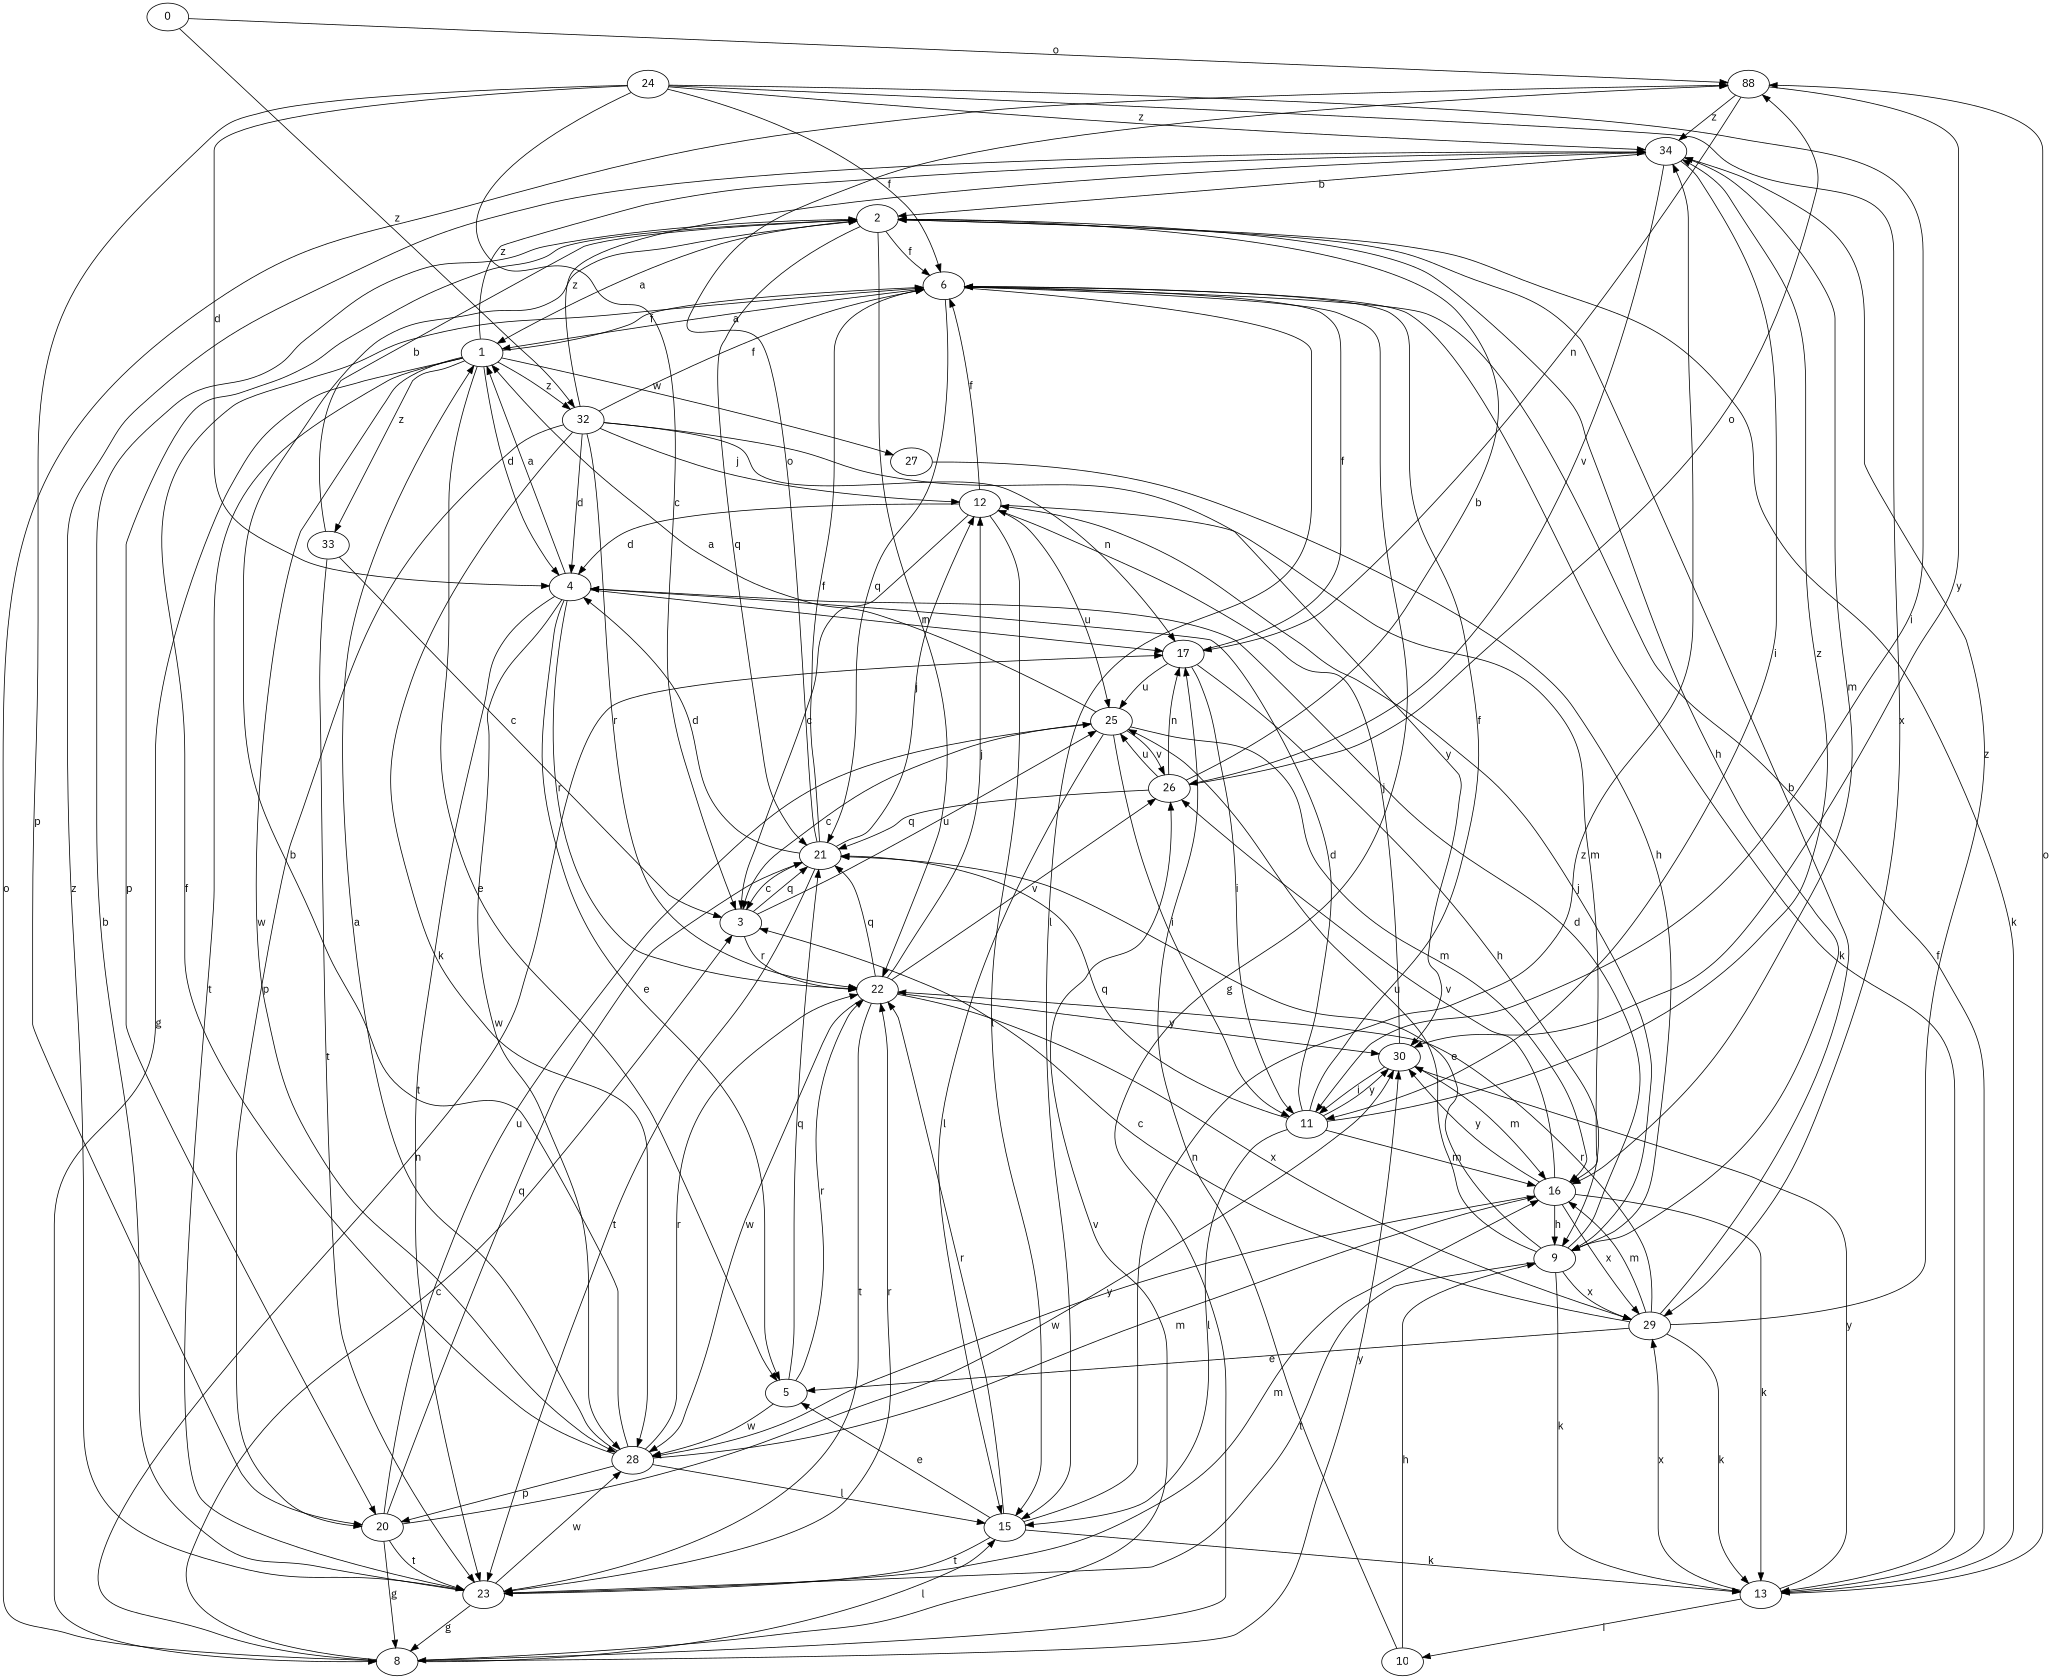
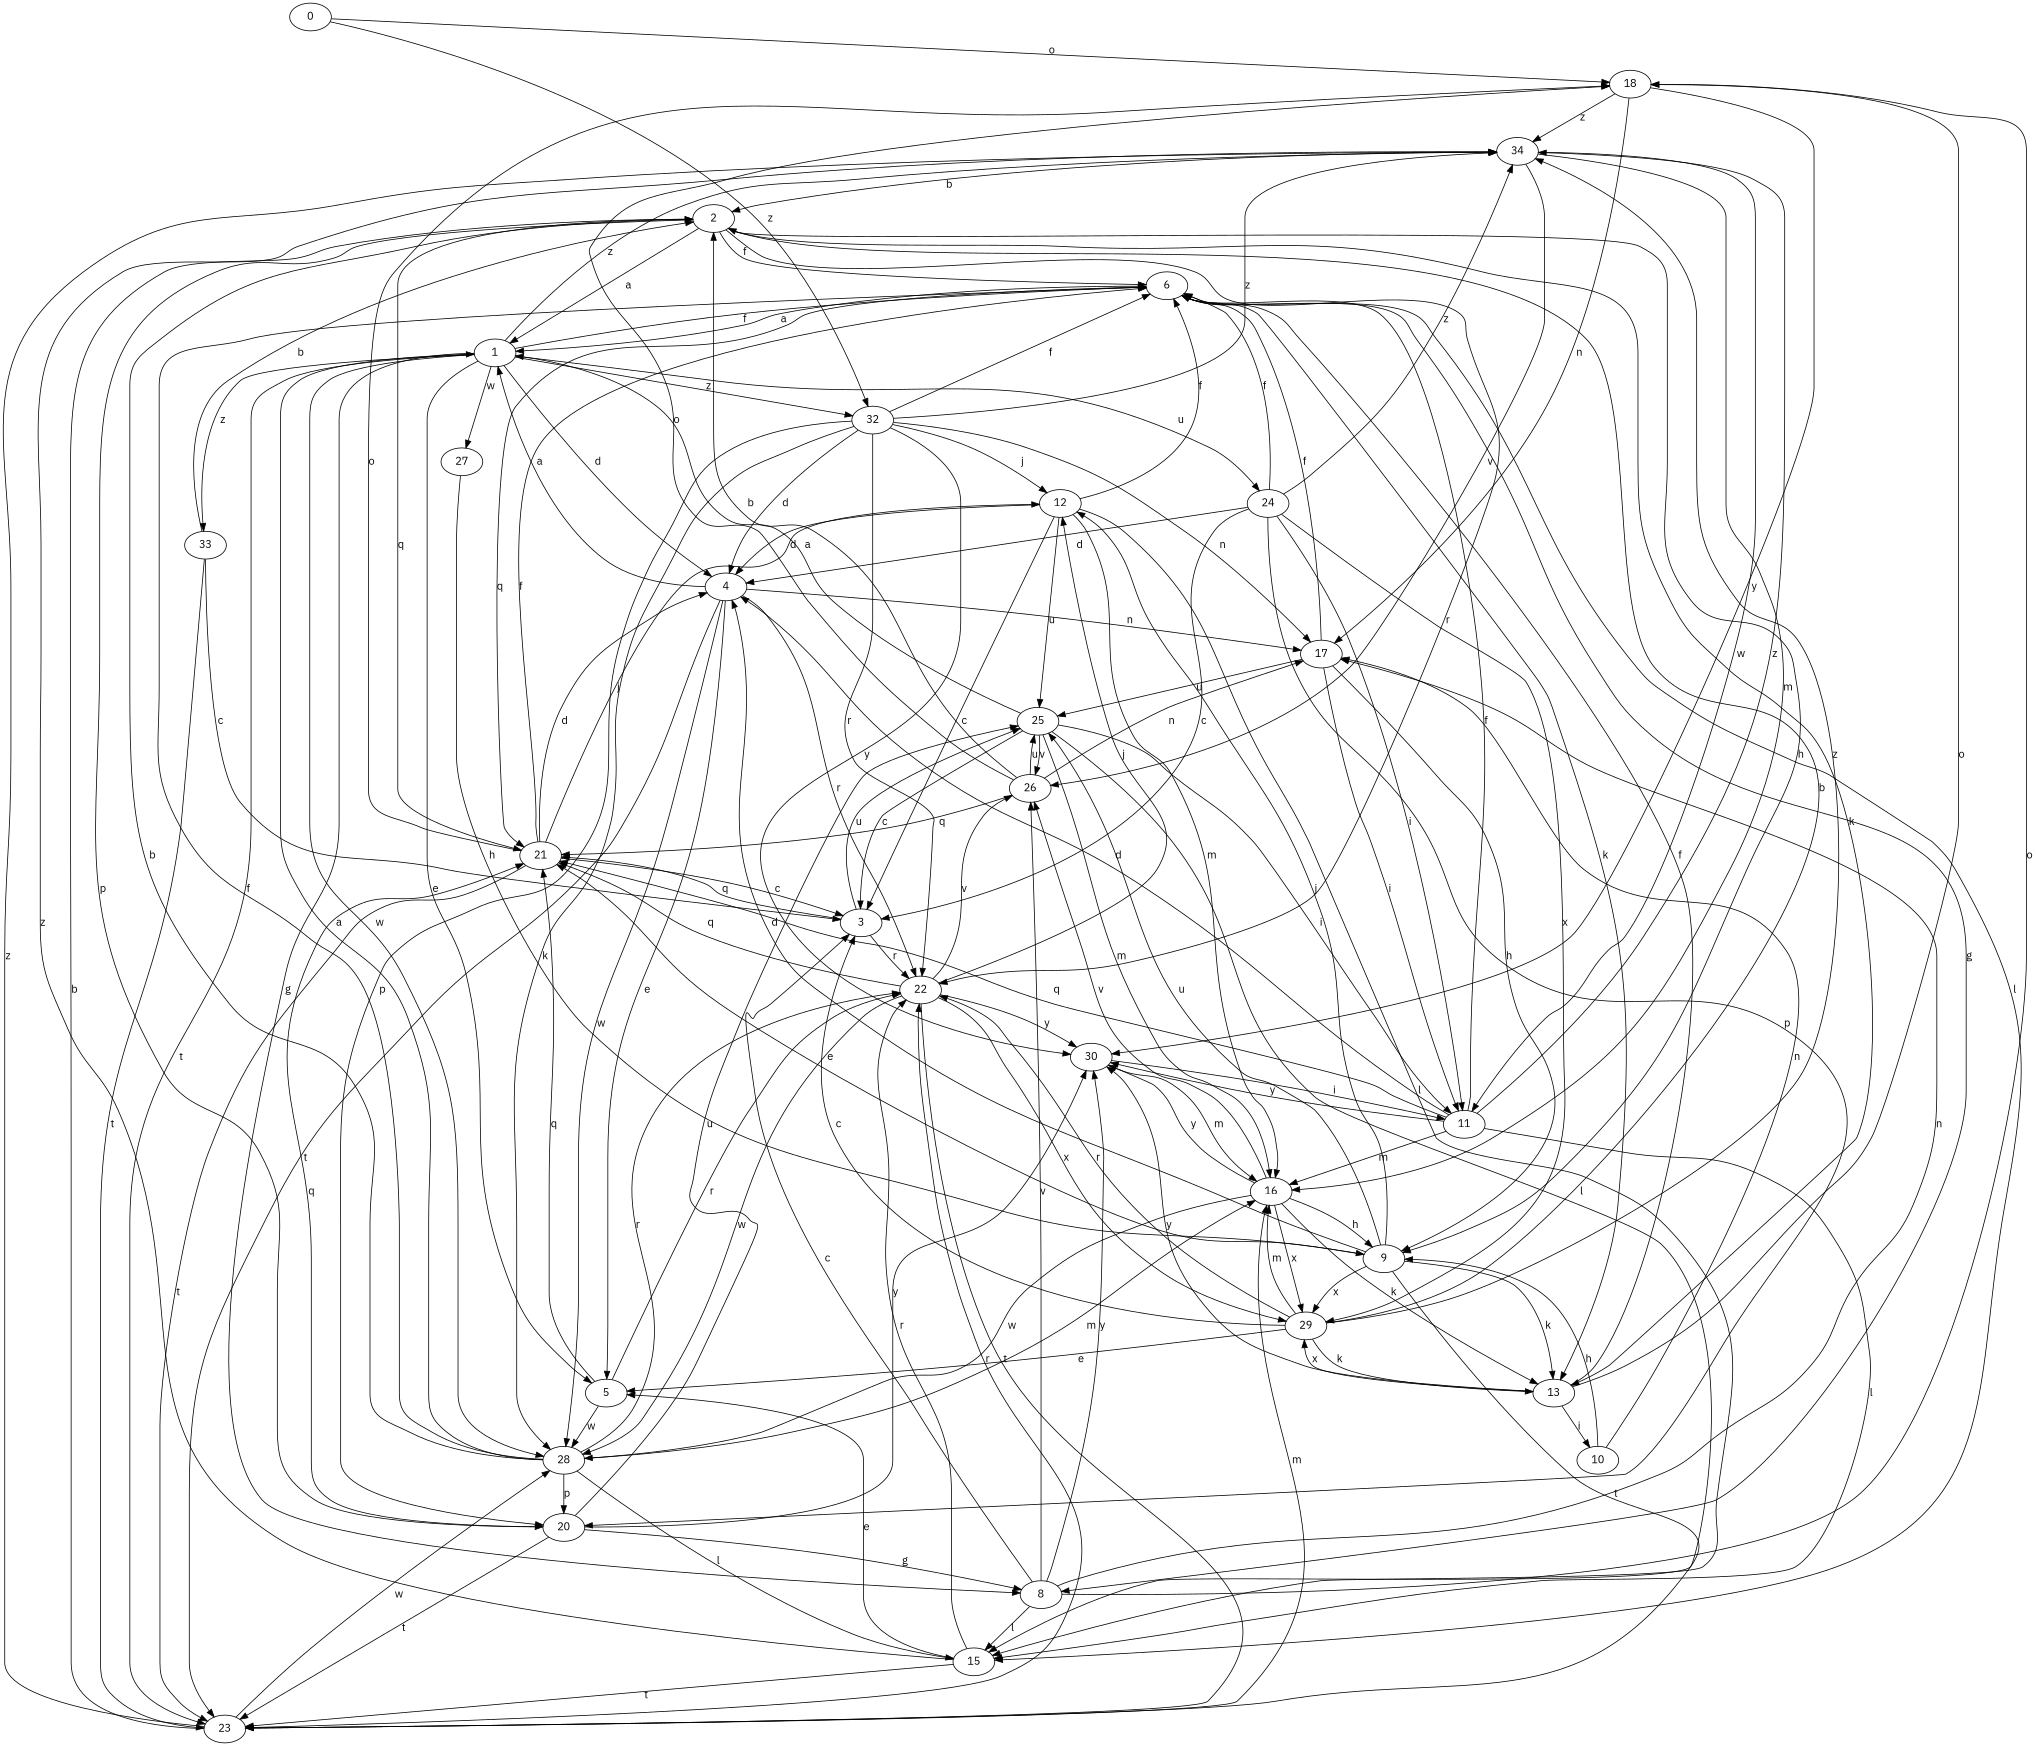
(1749, 84) -> (1630, 84)
none -> (895, 389)
(1776, 654) -> (1741, 654)
(1352, 692) -> none
(1379, 1561) -> none
(444, 1626) -> none
